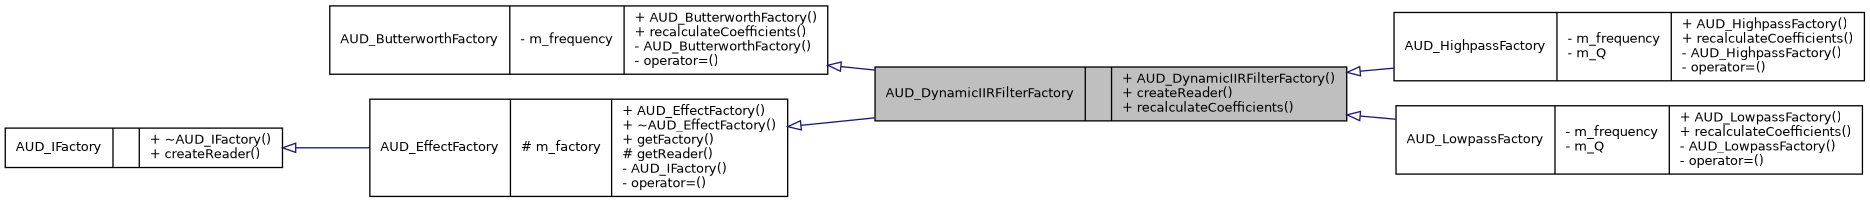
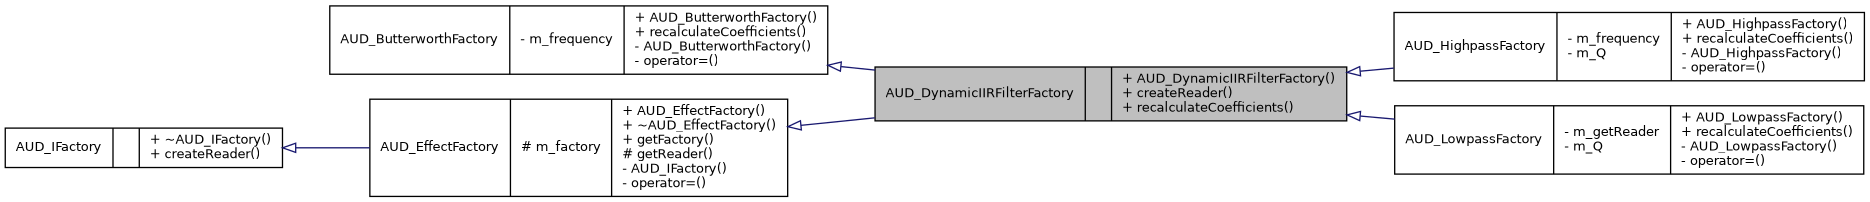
(1612, 132) -> (1612, 132)
